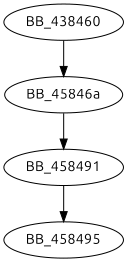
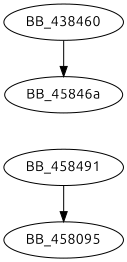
(64, 126) -> none
(64, 240) -> (64, 240)
